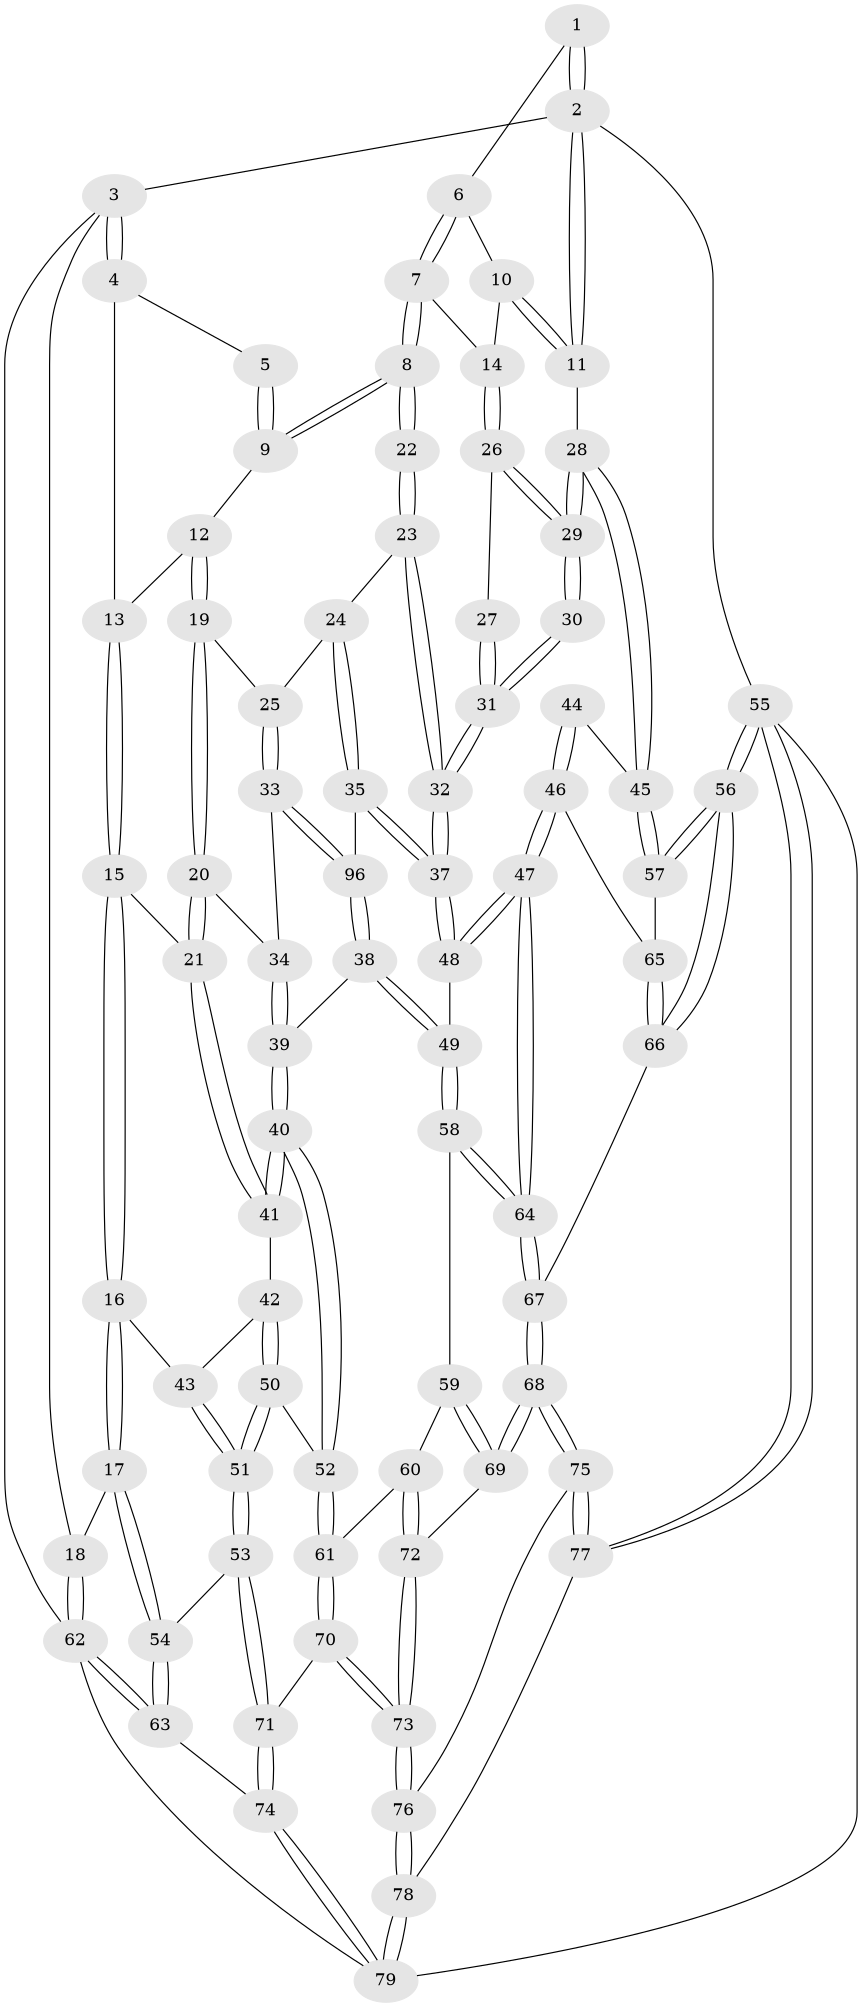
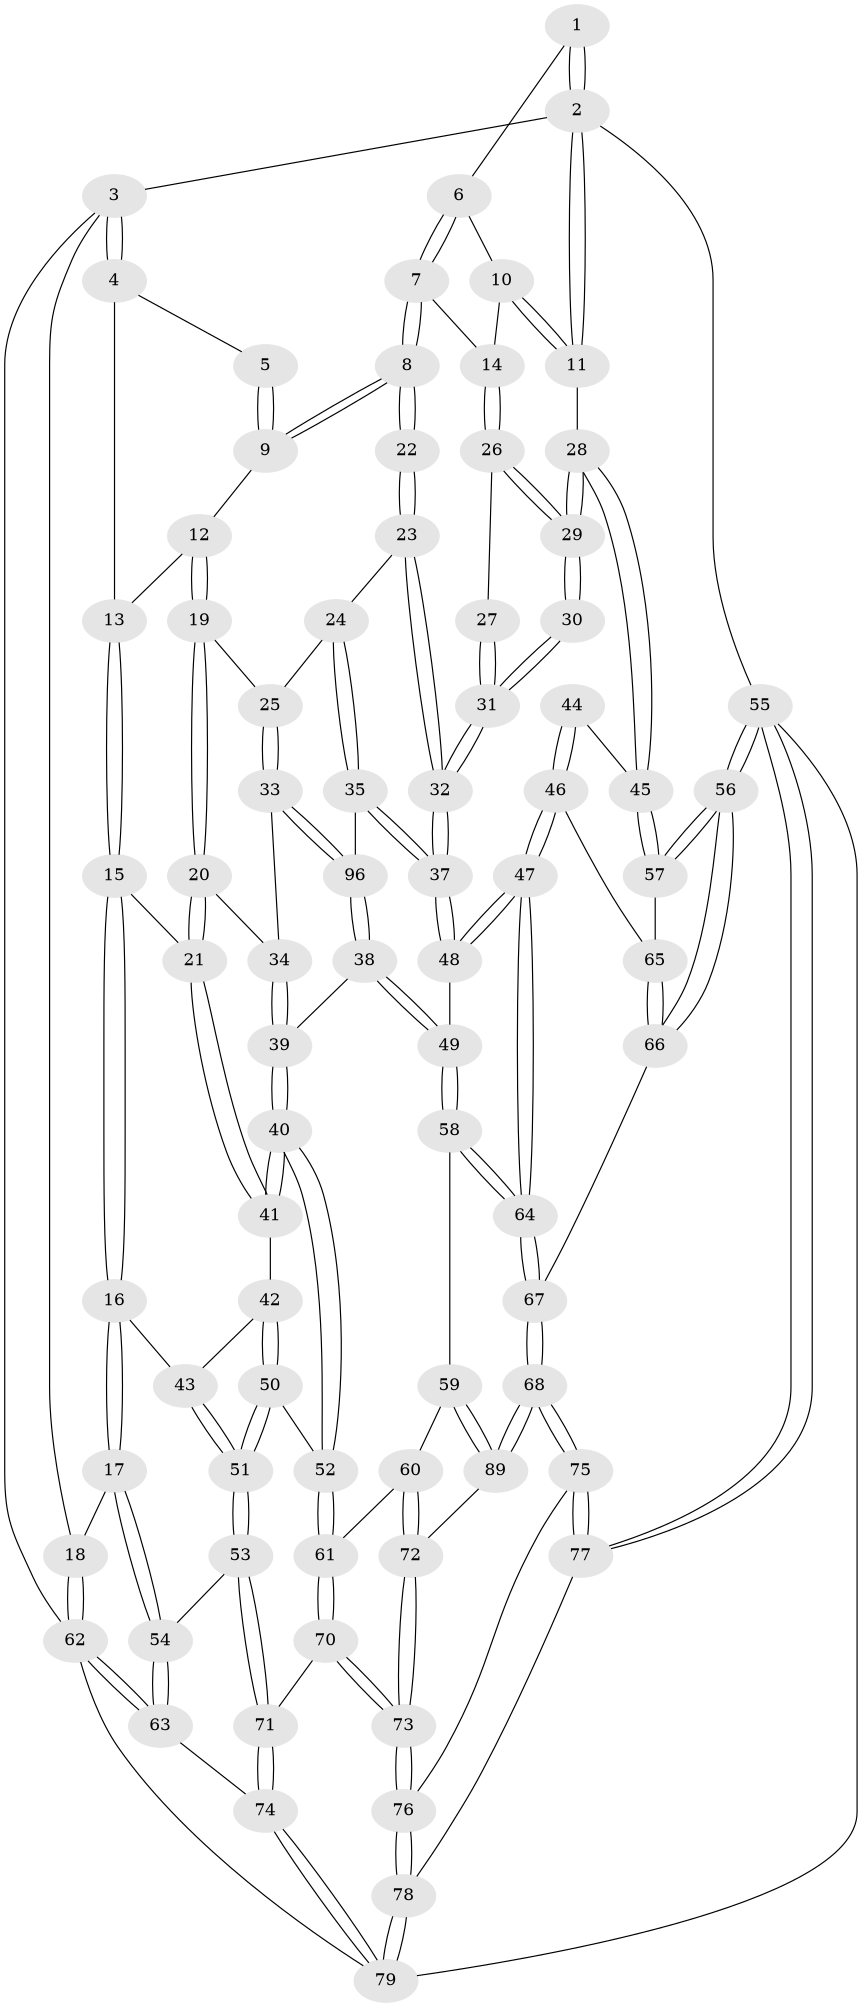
(496, 1471) -> (496, 1471)
